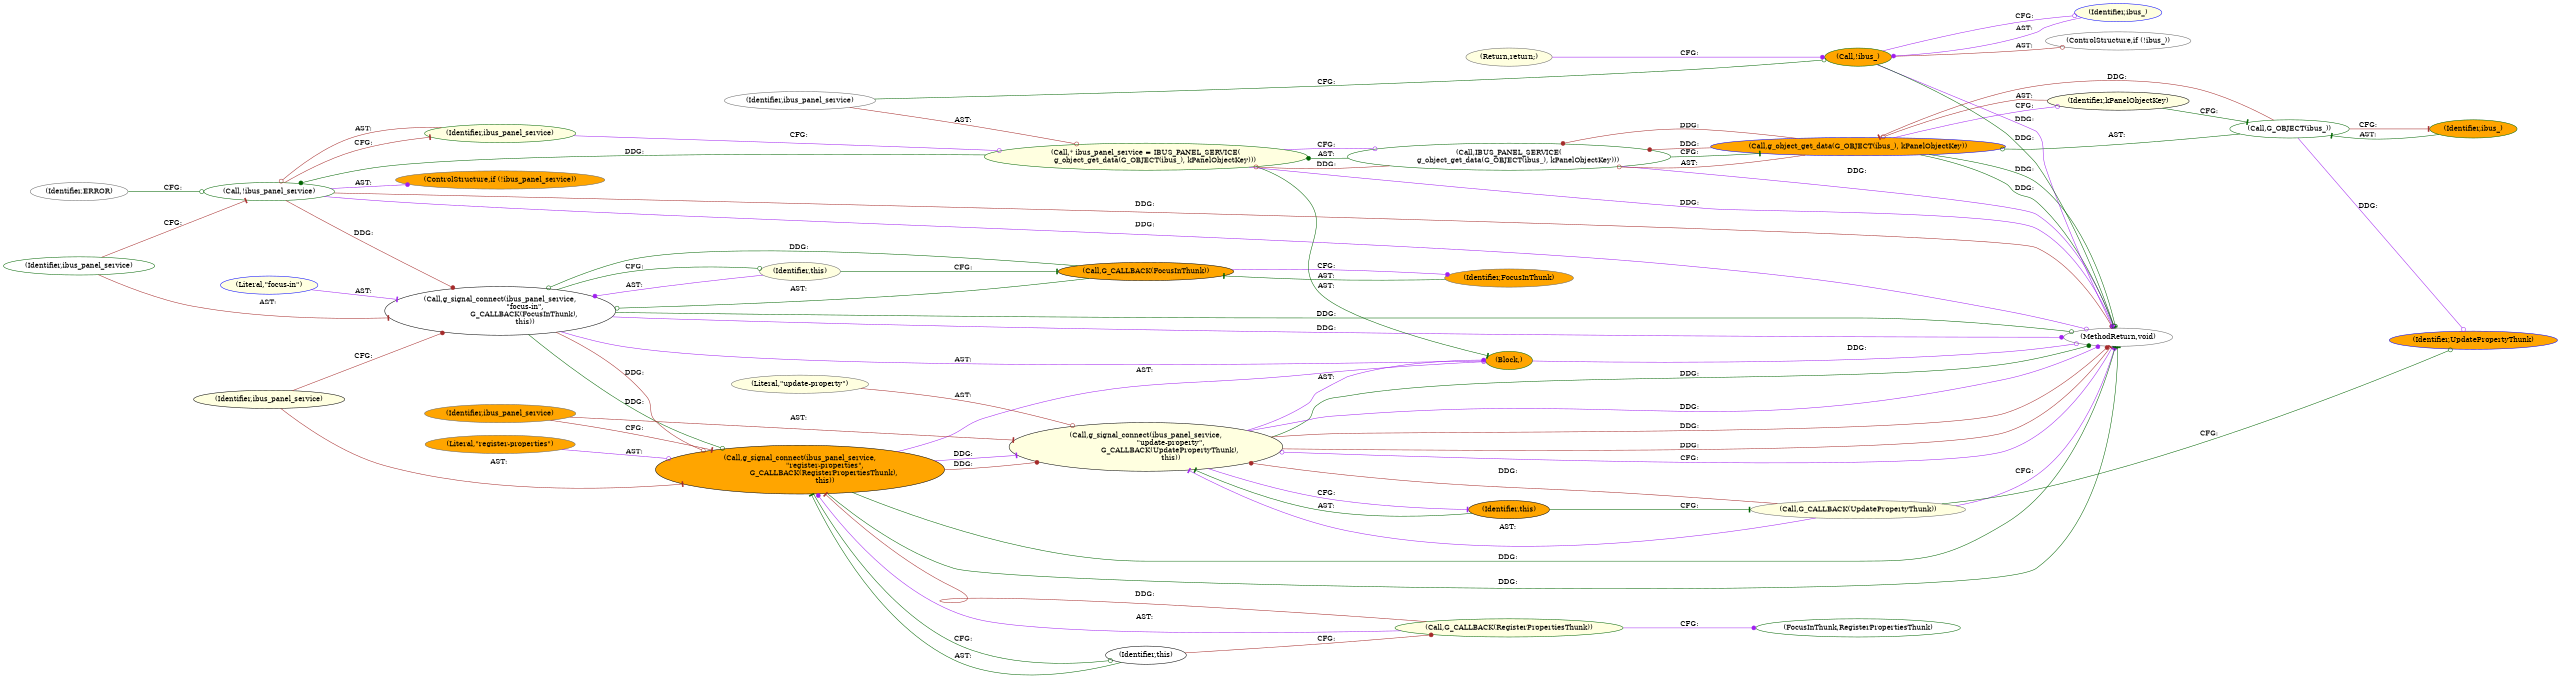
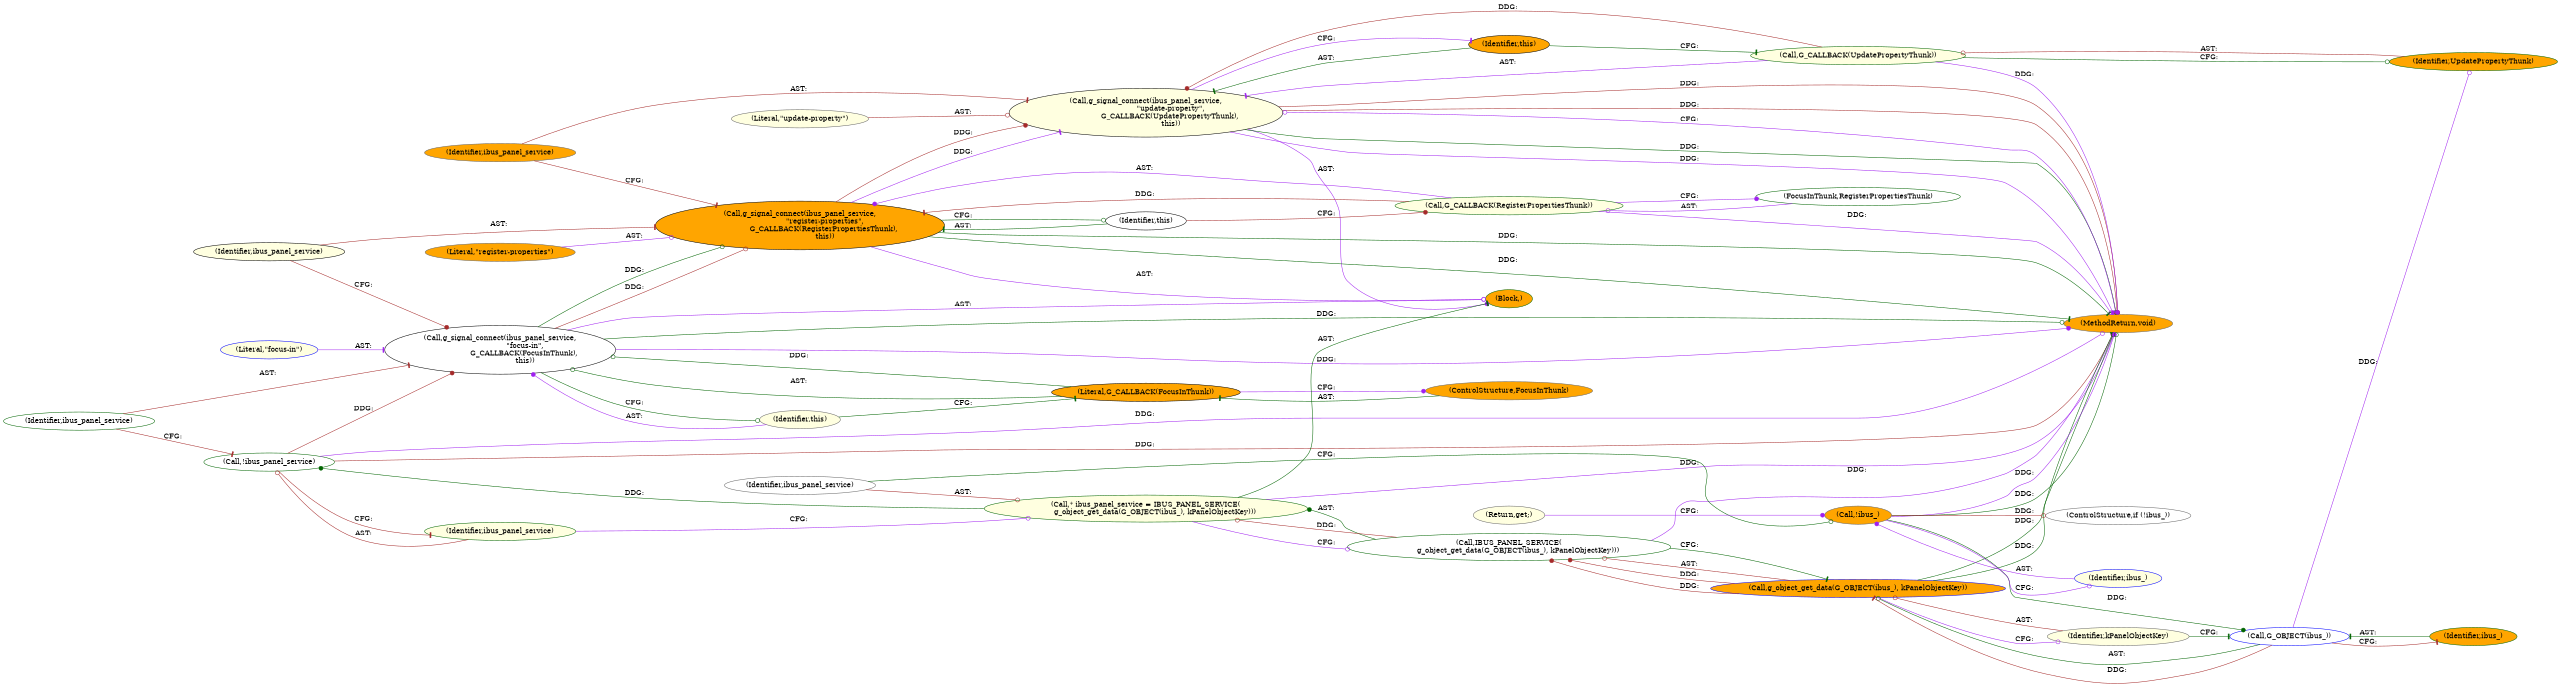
(2026, 46) -> (2026, 511)
none -> (2185, 52)
(1509, 57) -> (1509, 515)
(1858, 57) -> (1858, 515)
(2118, 101) -> (2118, 636)
(2290, 129) -> (2290, 636)
(500, 180) -> none
(79, 192) -> none
none -> (1701, 210)
(1146, 271) -> (1146, 392)
(1509, 278) -> (1509, 391)
(2118, 337) -> (2118, 324)
(2473, 340) -> (2473, 62)
(1804, 361) -> (1868, 229)
(2026, 471) -> (2026, 75)
(1858, 510) -> (1858, 56)
none -> (2050, 603)
